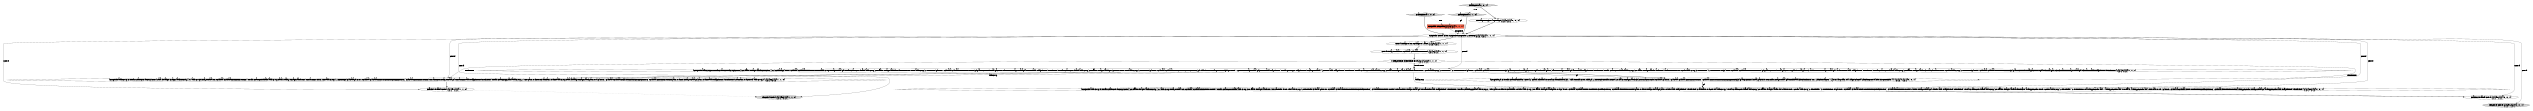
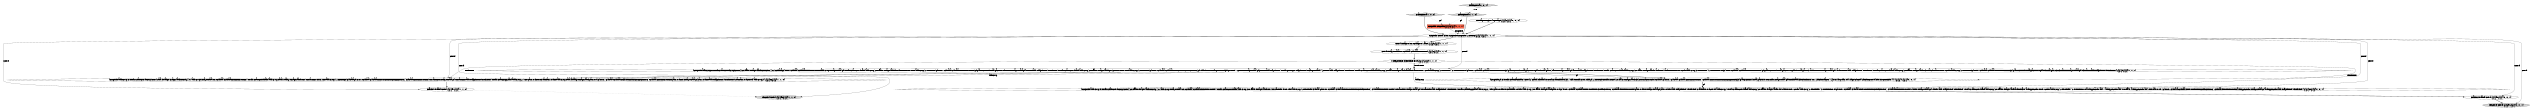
(1488, 13) -> none
(1440, 21) -> (1440, 21)
none -> (2498, 101)
